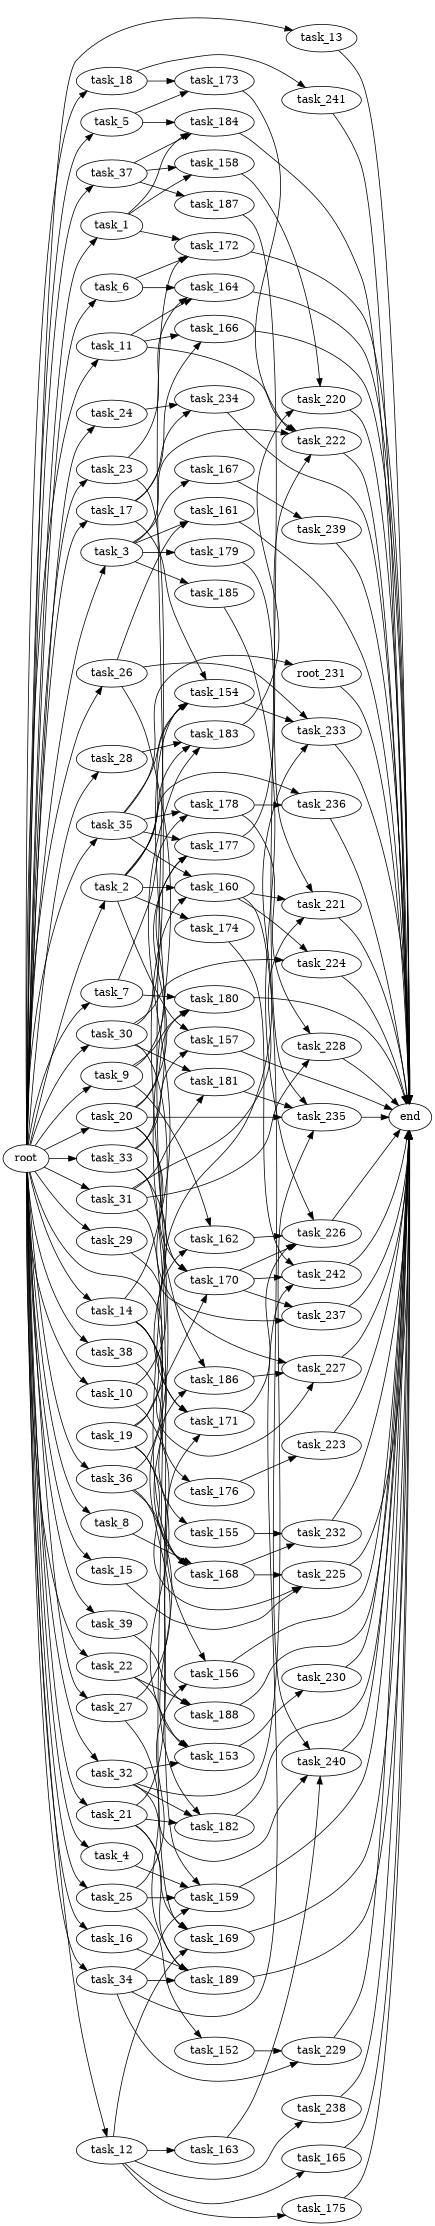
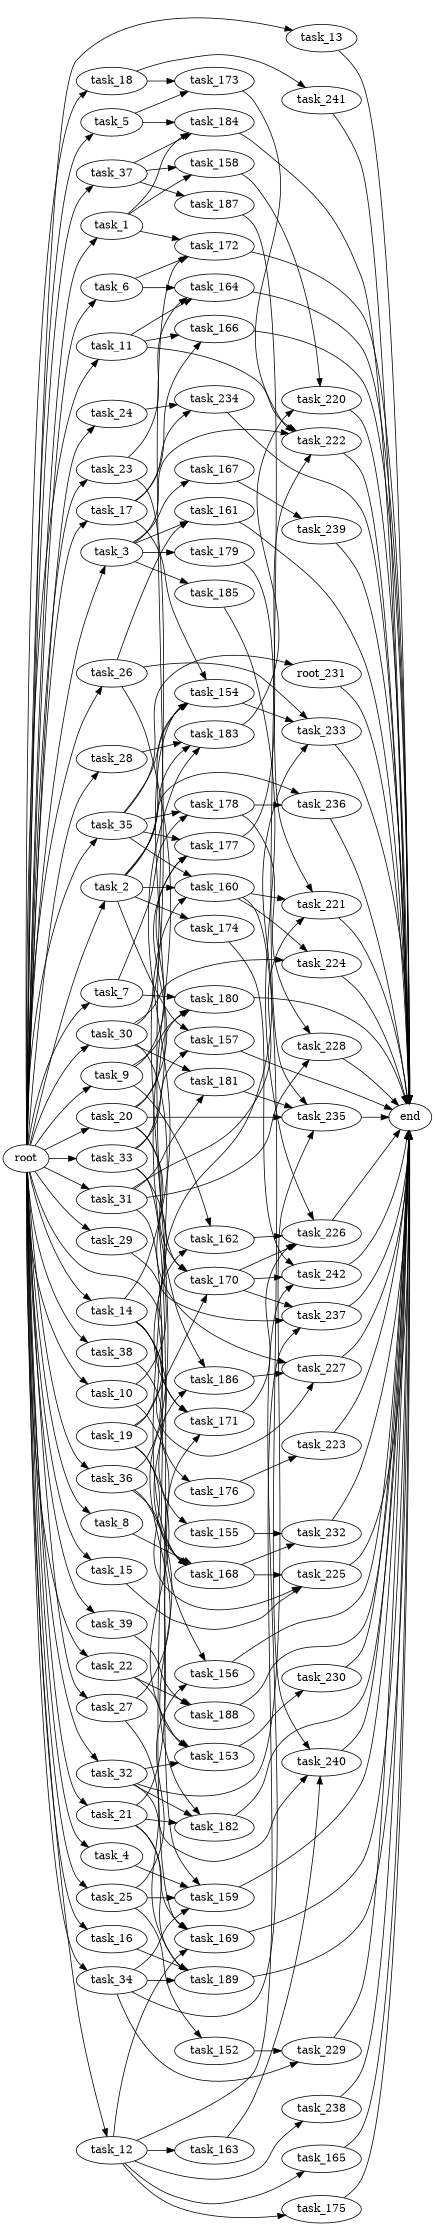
none -> (271, 1791)
